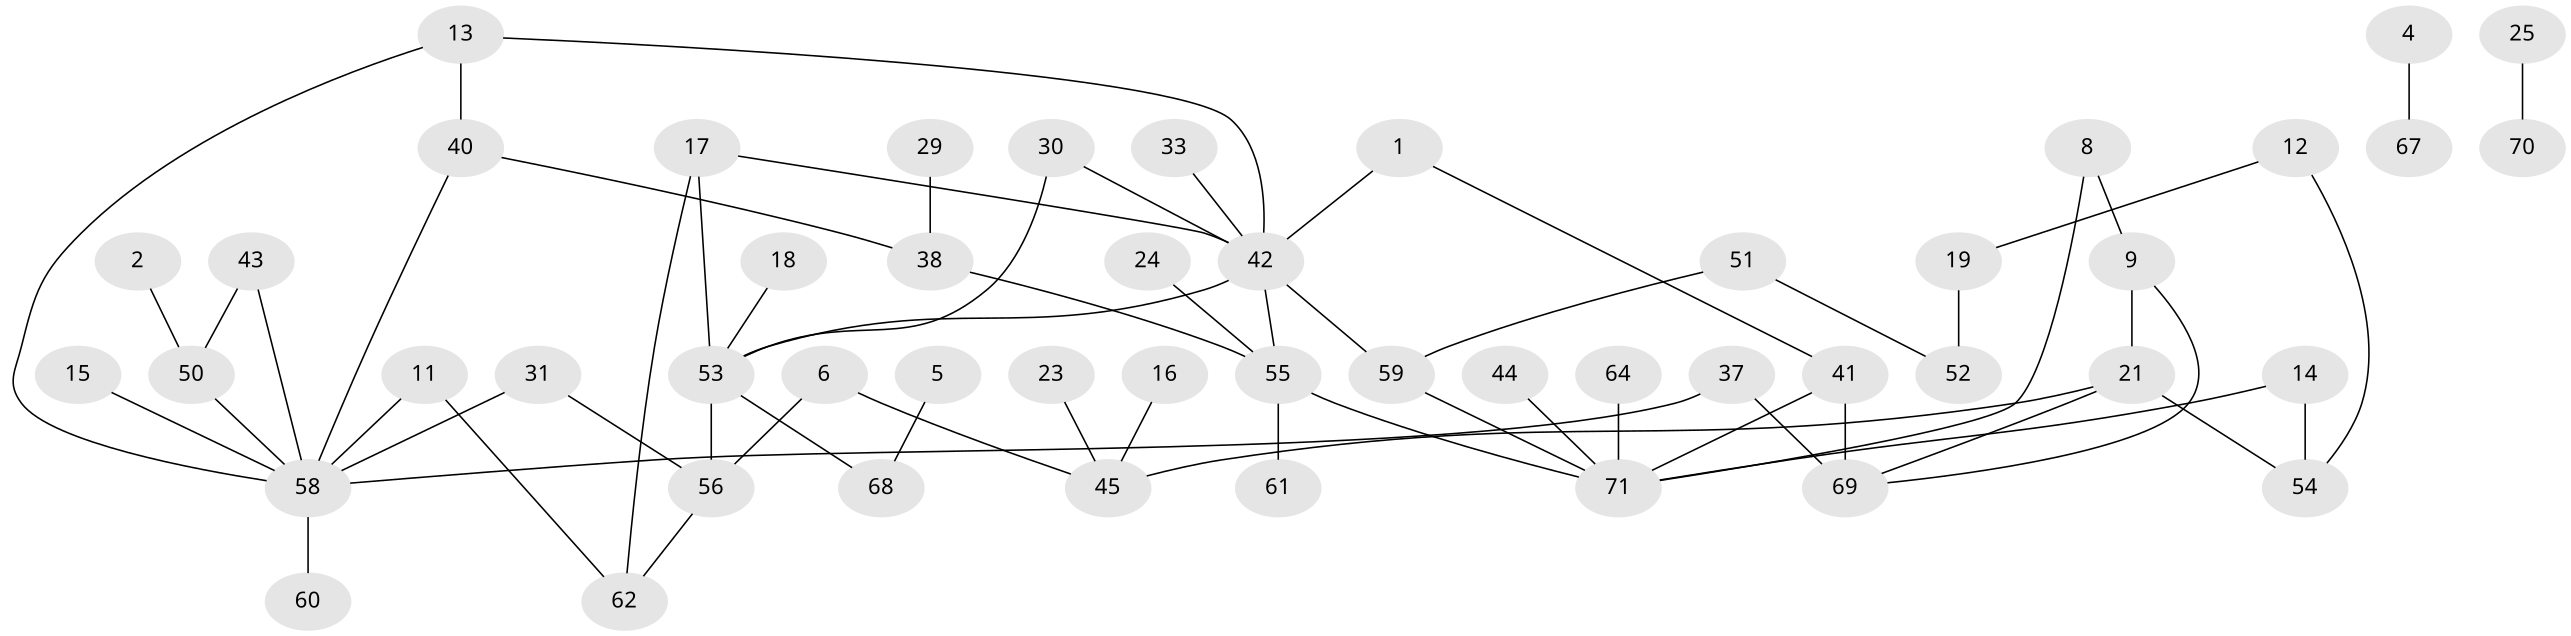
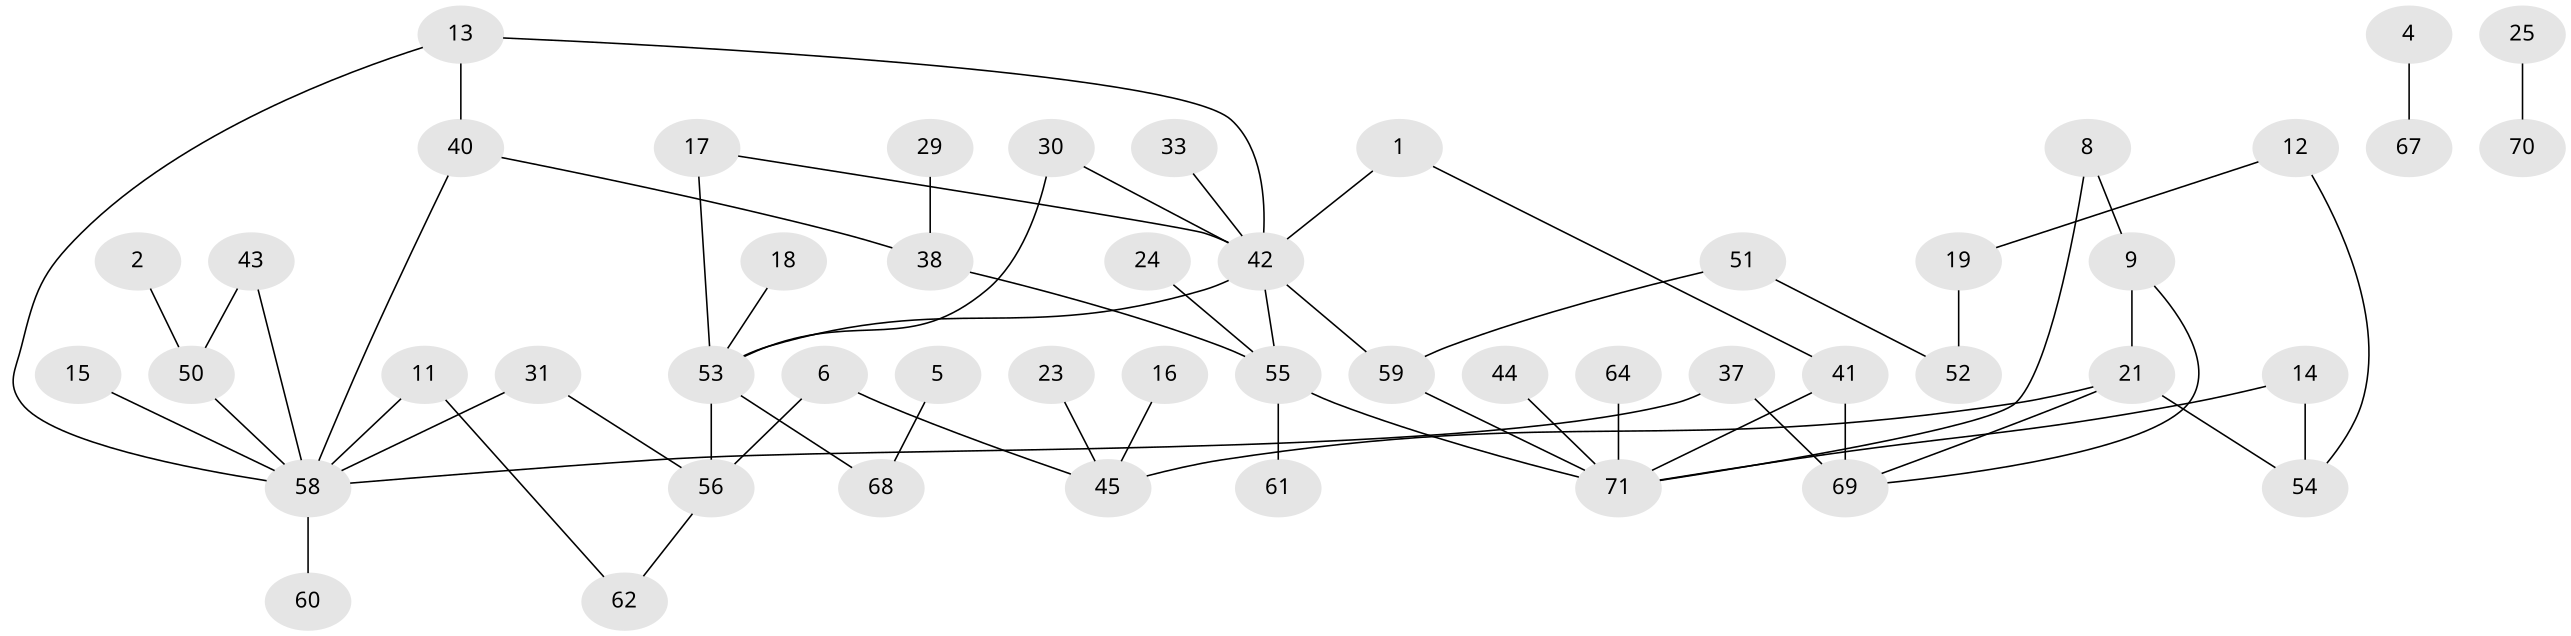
(650, 373) -> none
